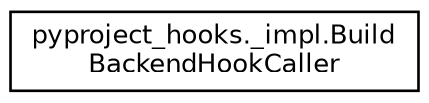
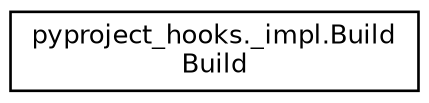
(215, 51) -> (215, 51)
